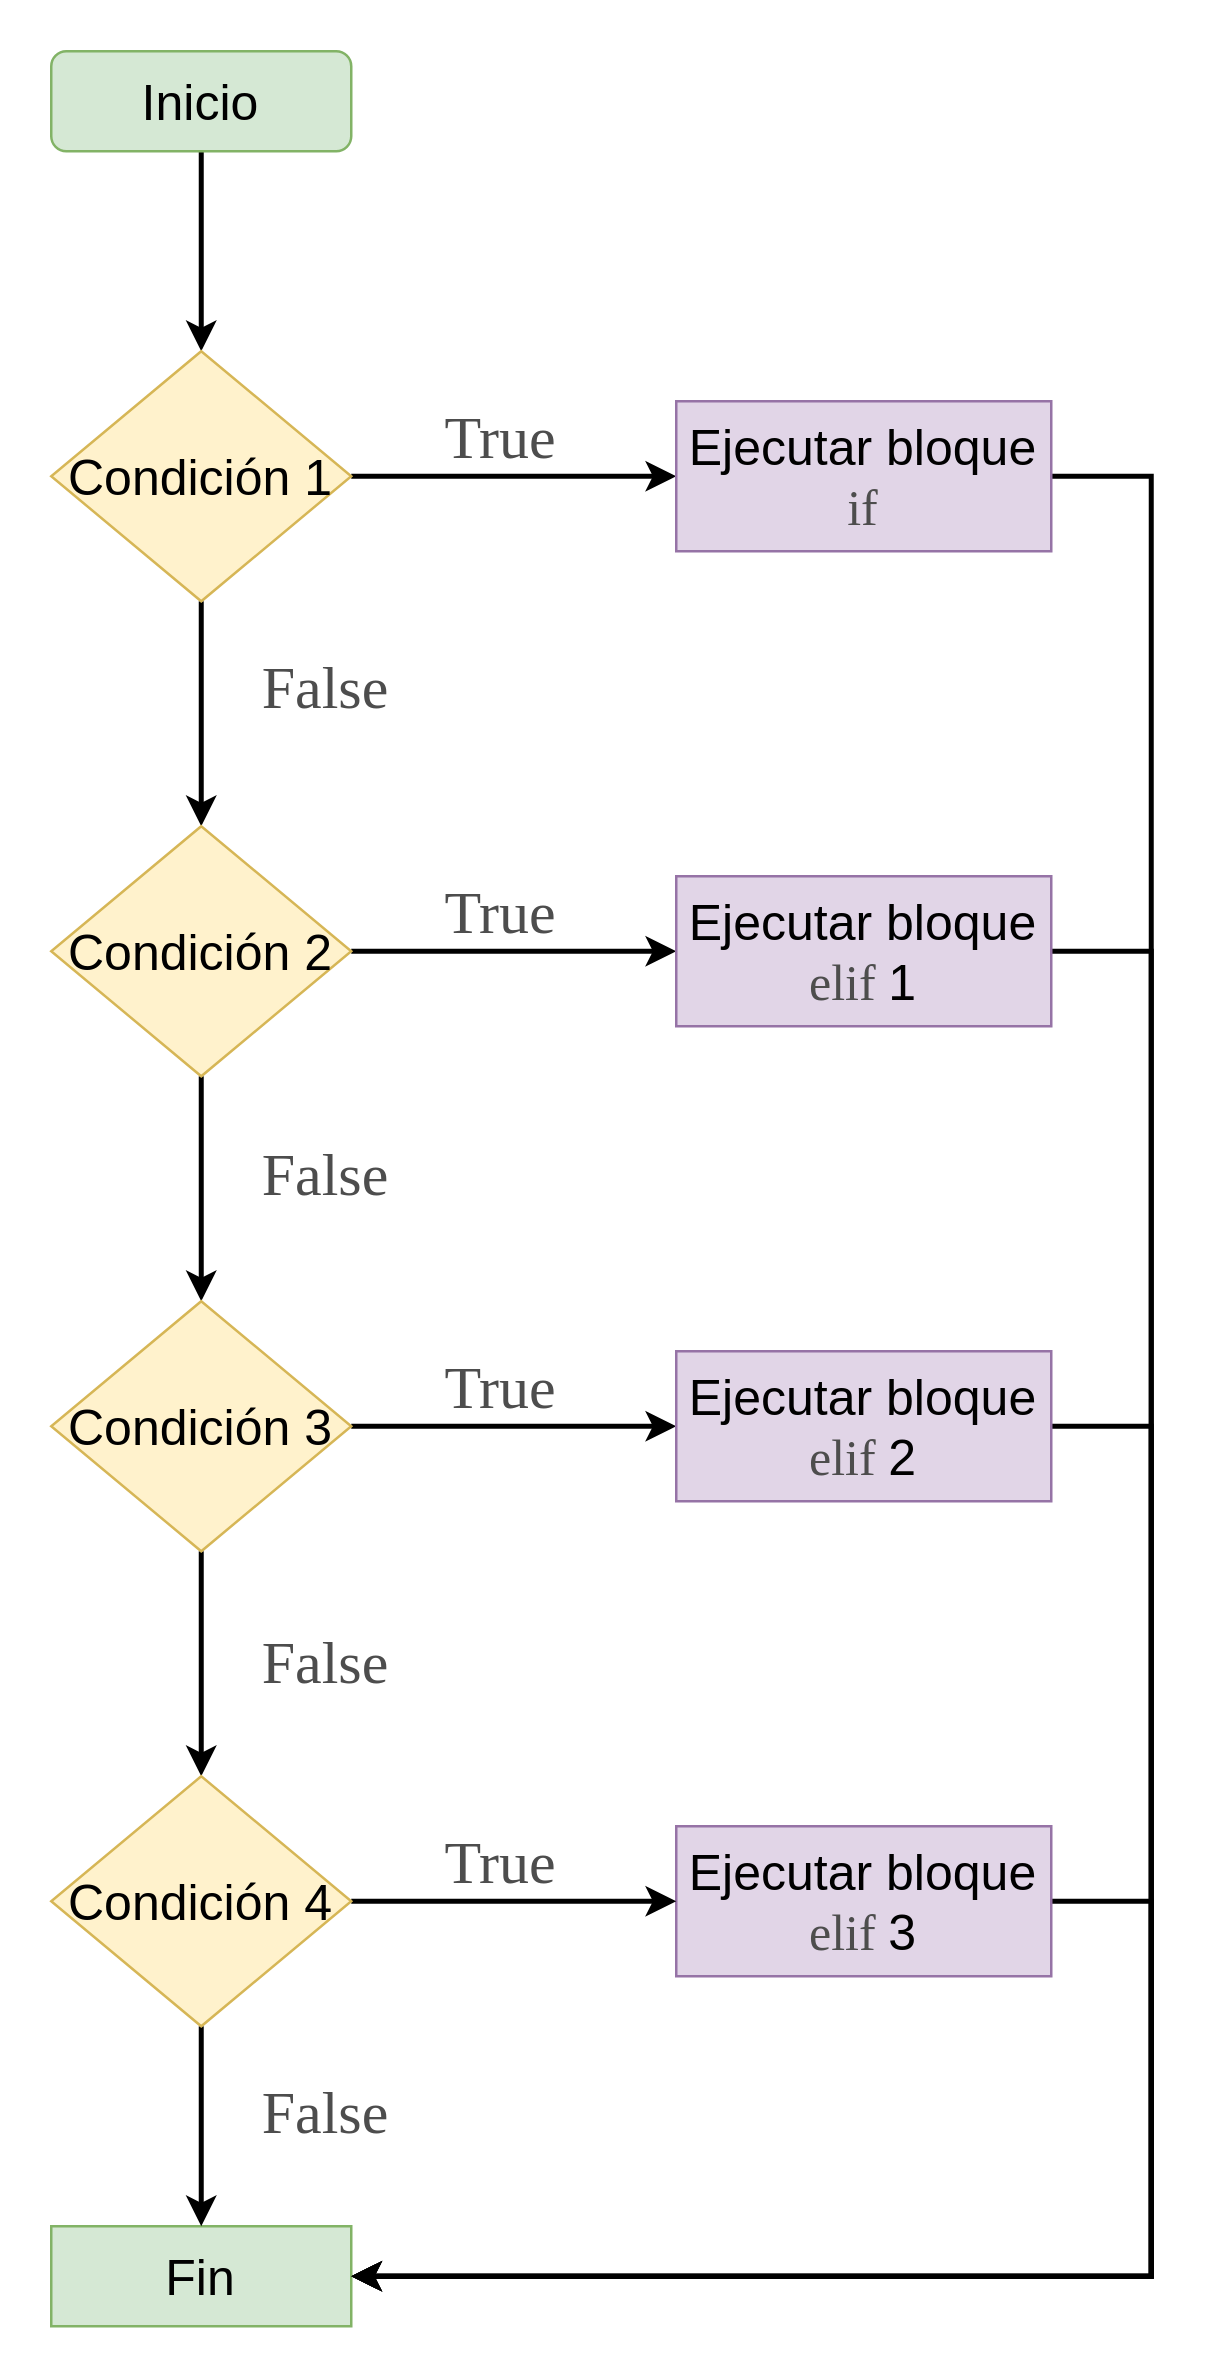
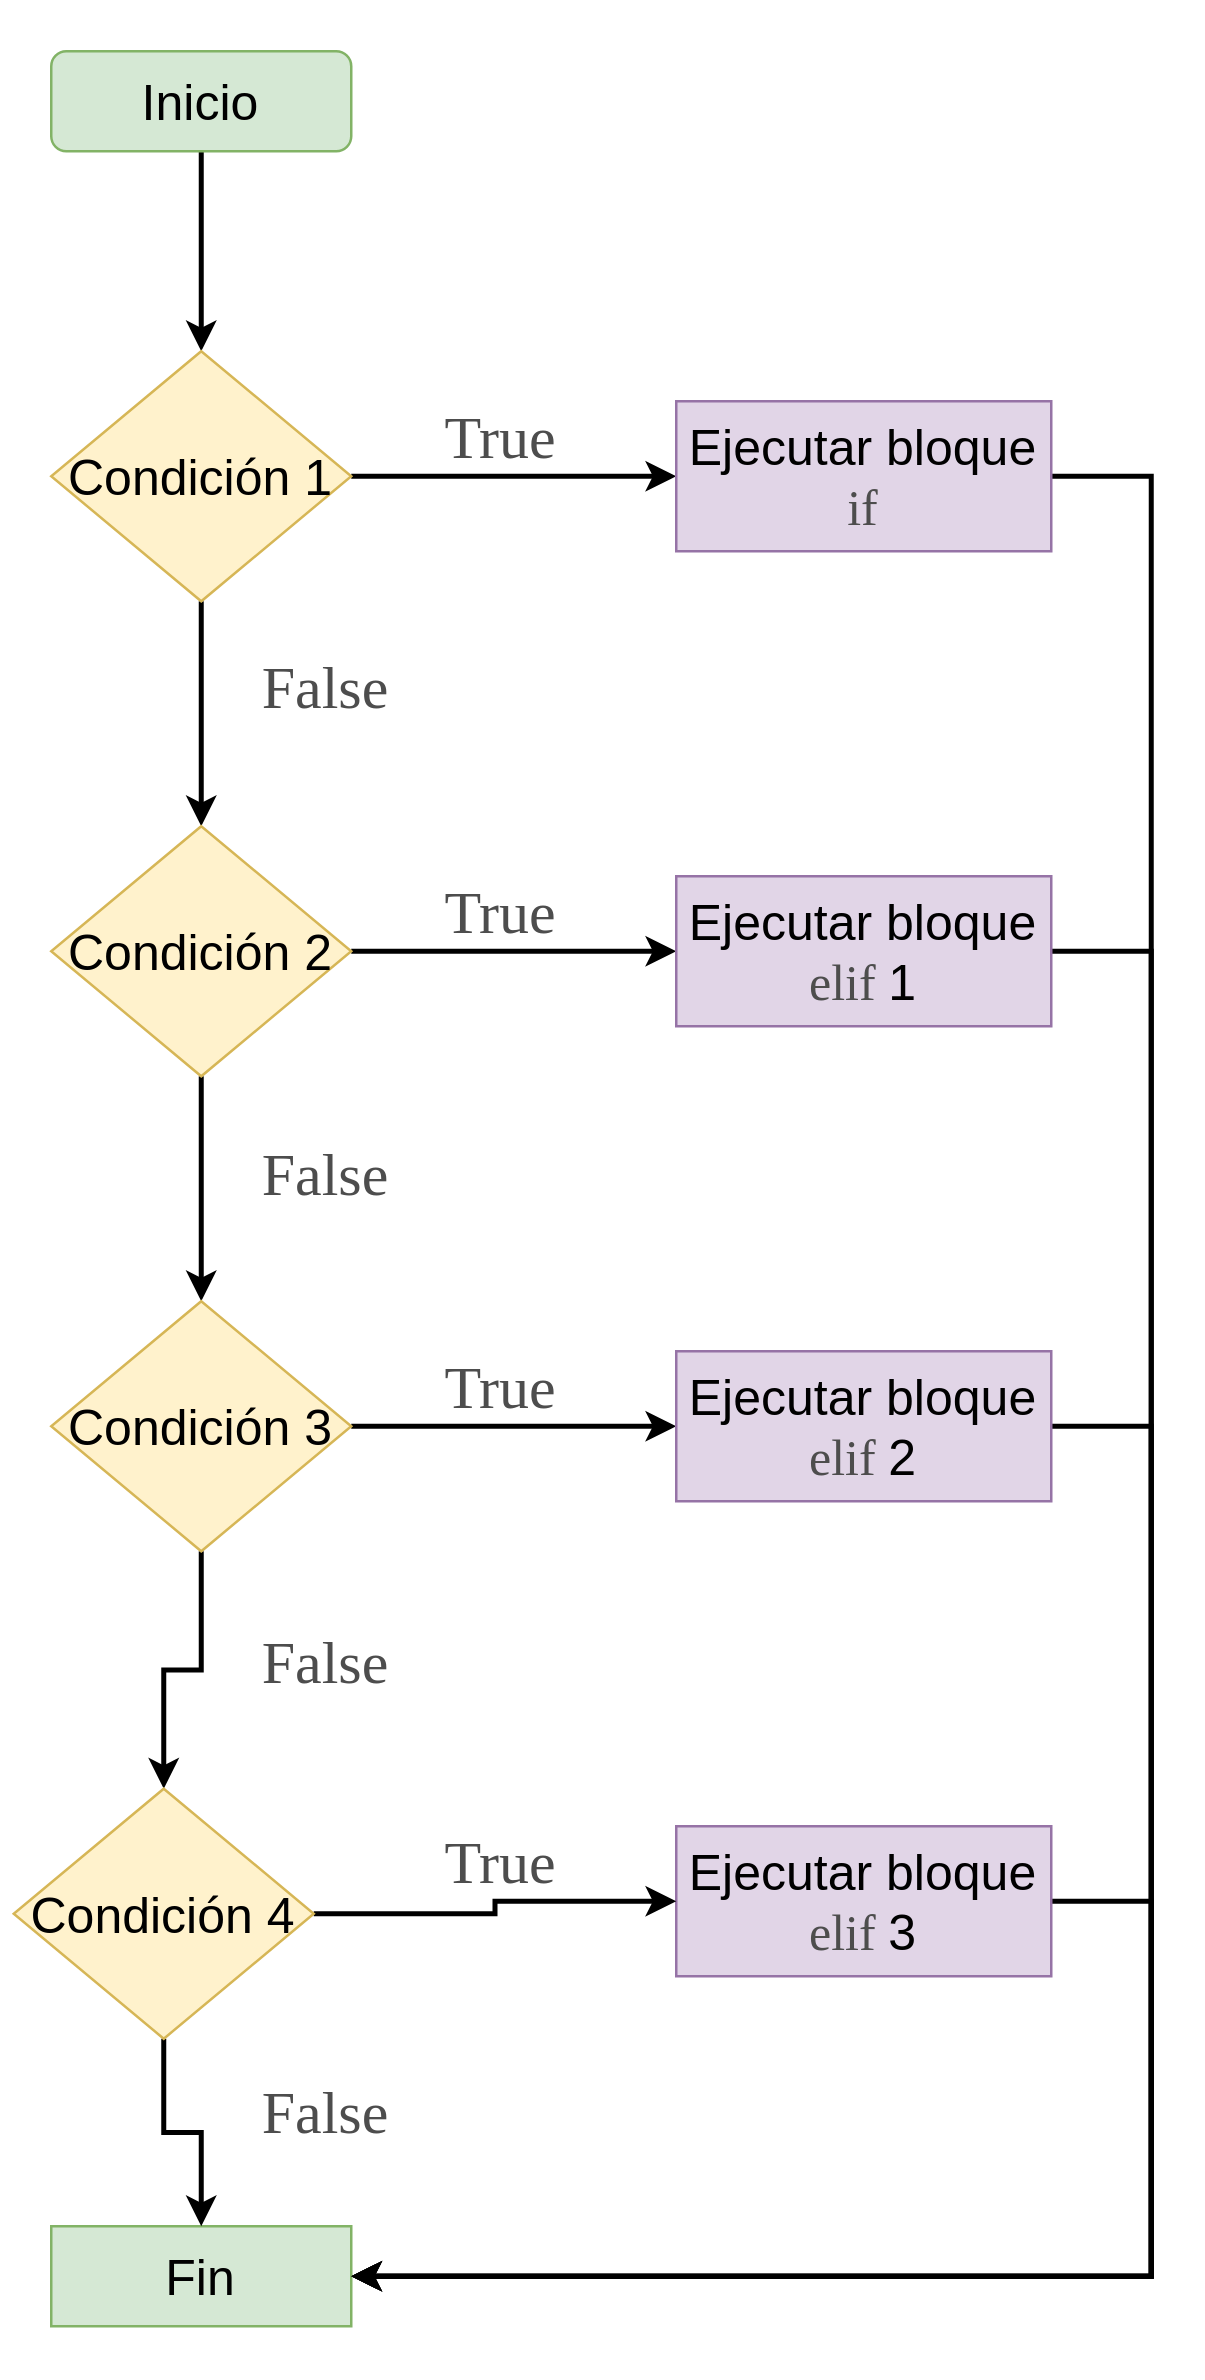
(201, 1901) -> (164, 1914)
